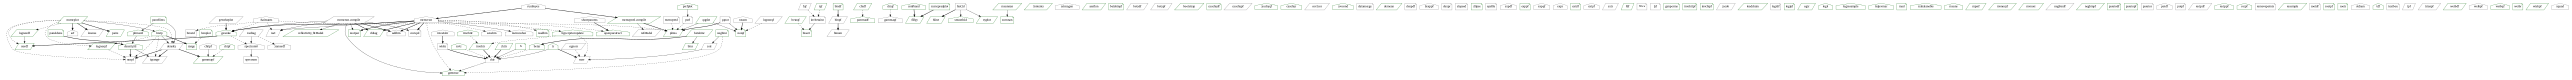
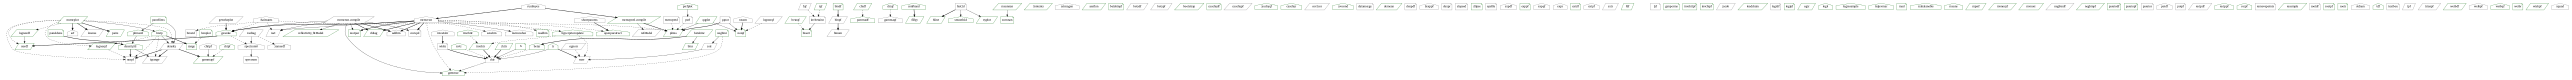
(939, 7) -> none
(1642, 7) -> none
